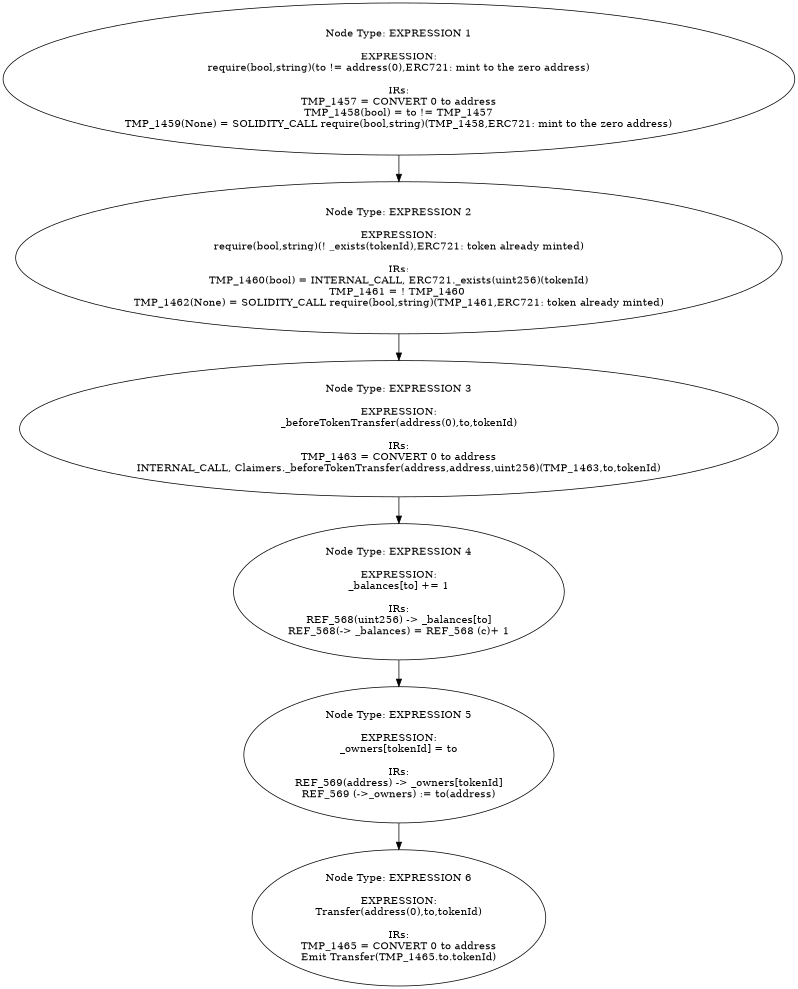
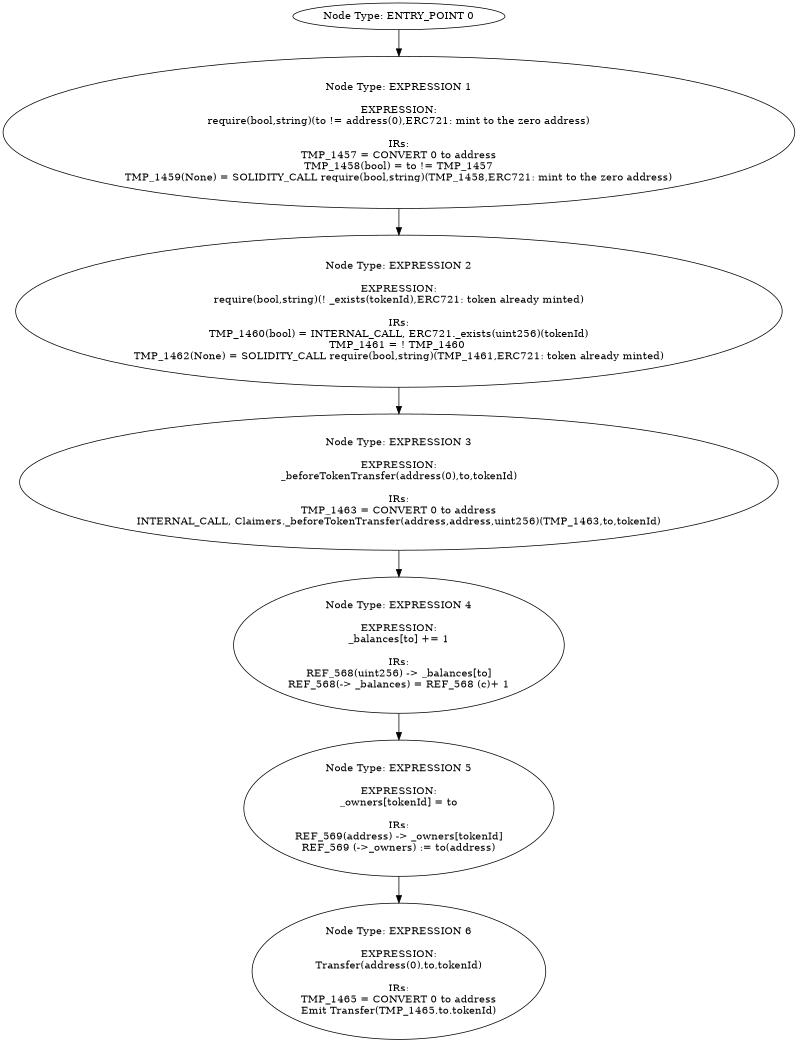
none -> (399, 16)
